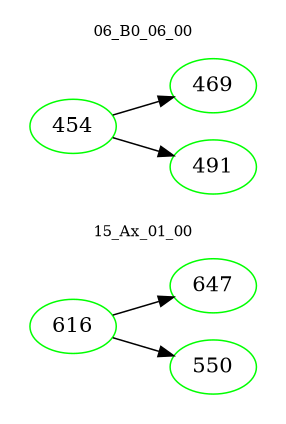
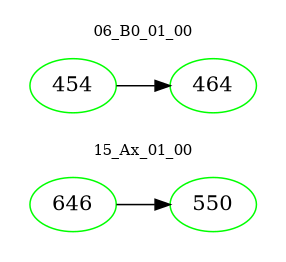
(143, 32) -> (143, 32)
(213, 86) -> (213, 86)
(213, 167) -> none
(213, 286) -> none
(73, 326) -> (73, 205)
